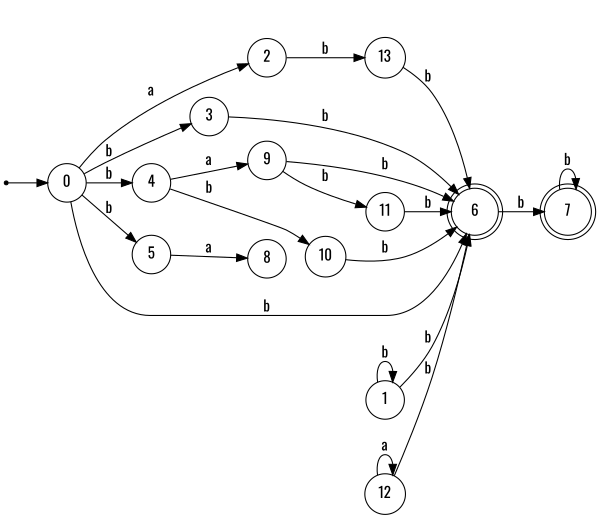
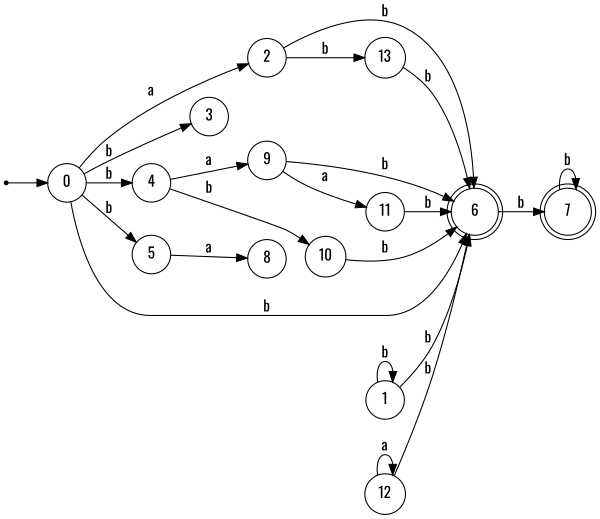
(347, 133) -> (423, 40)
(326, 177) -> (326, 177)
